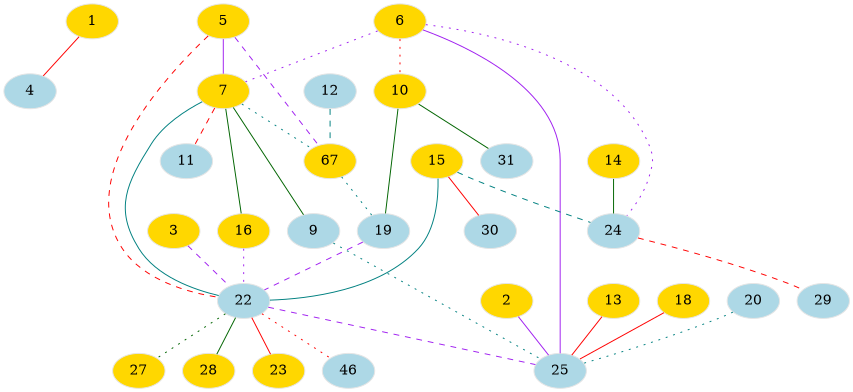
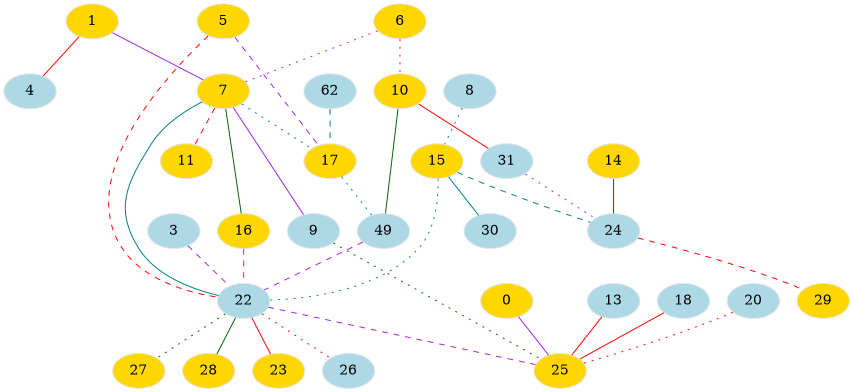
(223, 56) -> (158, 56)
(587, 77) -> (560, 196)
(330, 91) -> (330, 91)
none -> (470, 91)
(453, 126) -> (448, 123)
(560, 157) -> none
(186, 161) -> (186, 161)
(268, 161) -> (268, 161)
(330, 161) -> (330, 161)
(464, 196) -> (464, 196)
(174, 231) -> (174, 231)
(383, 231) -> (383, 231)
(244, 266) -> (244, 266)
(378, 277) -> (378, 277)
(437, 301) -> (437, 301)
(507, 301) -> (507, 301)
(614, 301) -> (614, 301)
(683, 301) -> (683, 301)
(823, 301) -> (823, 301)
(659, 340) -> (659, 340)
(349, 371) -> (349, 371)
(560, 371) -> (560, 371)
